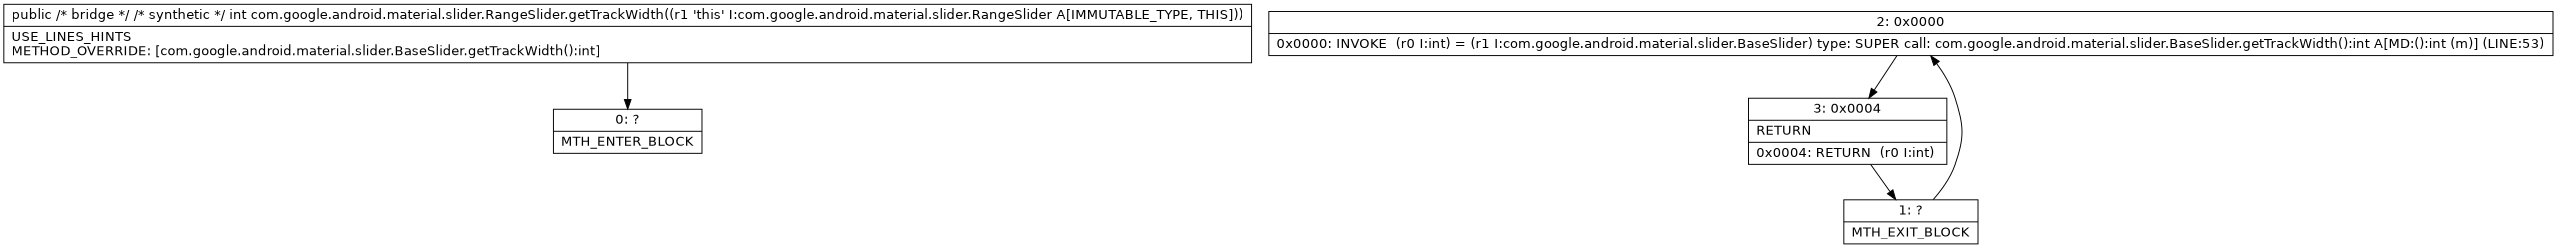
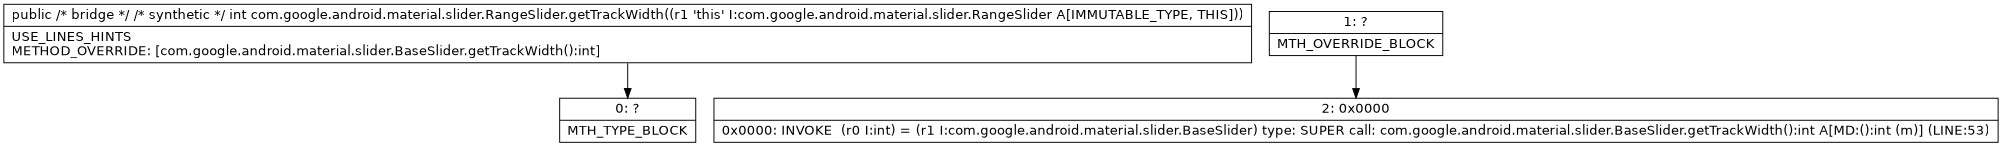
(1848, 131) -> none
(628, 142) -> (628, 131)
(1911, 232) -> (1356, 44)
